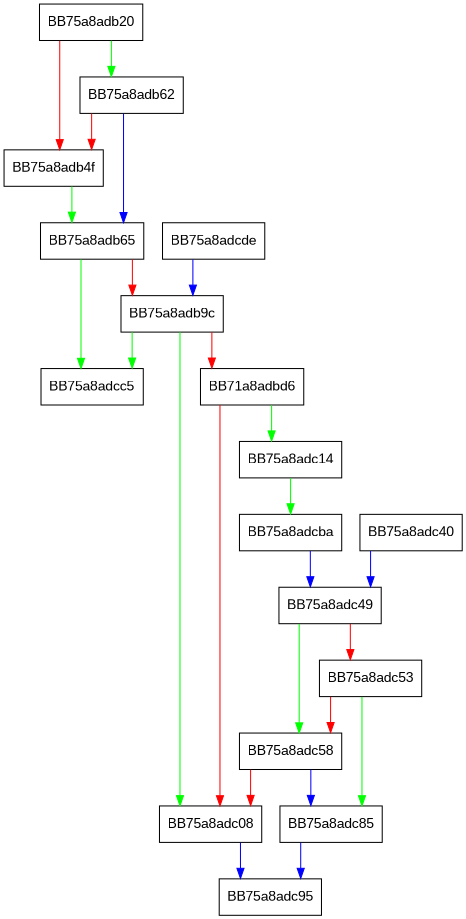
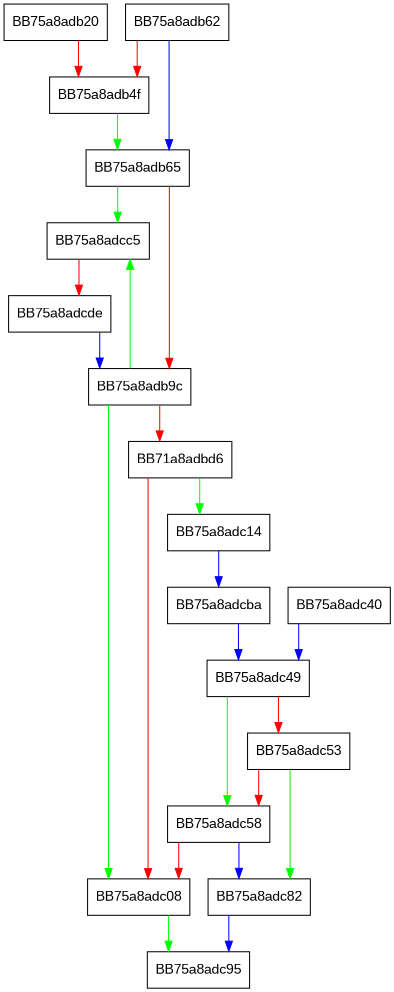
(111, 54) -> none
none -> (79, 272)
(291, 491) -> (219, 564)
(331, 824) -> (259, 897)
(240, 855) -> (169, 928)
